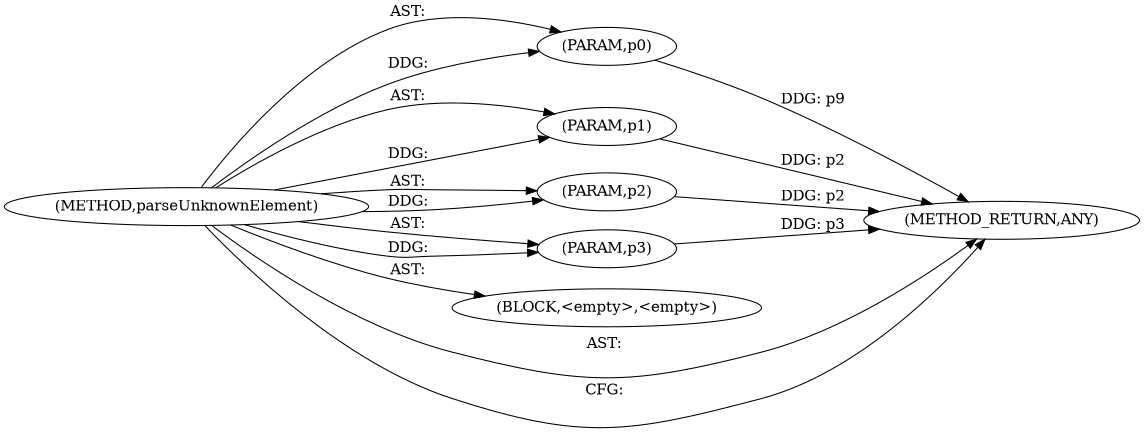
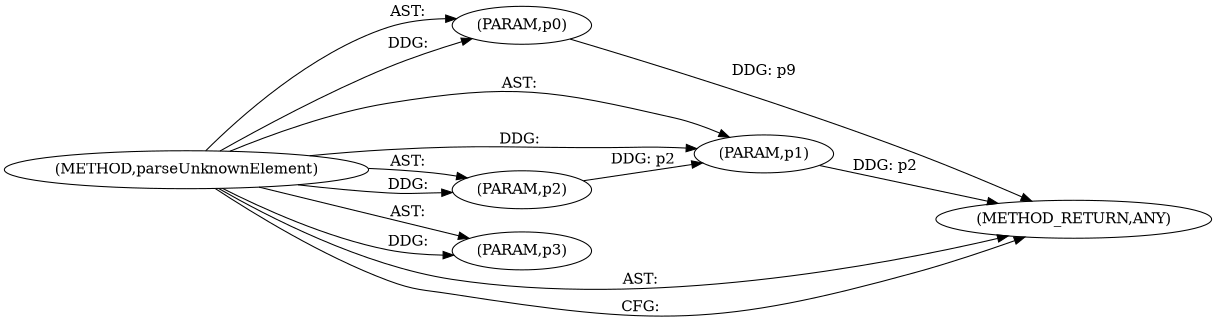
(771, 204) -> (638, 173)
(771, 237) -> none
(607, 308) -> none
